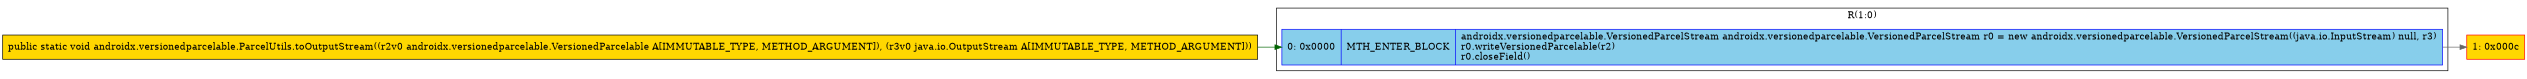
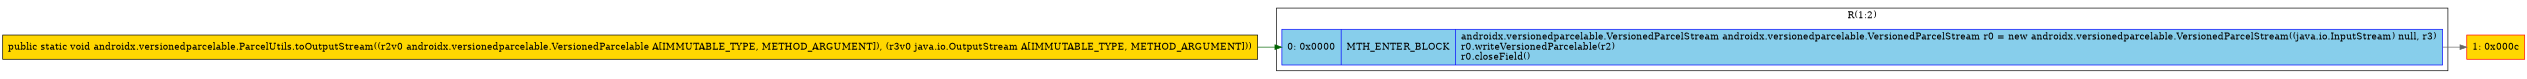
(1862, 16) -> (1862, 16)
